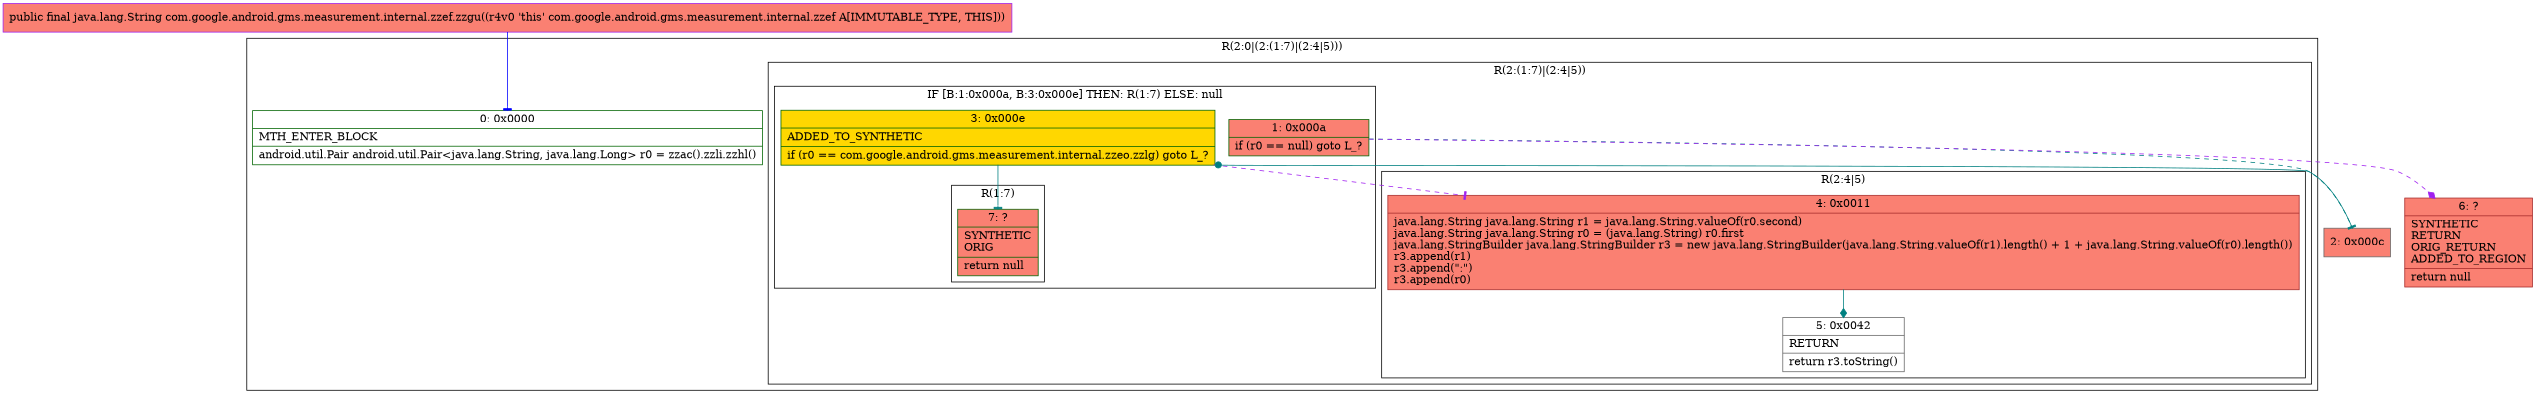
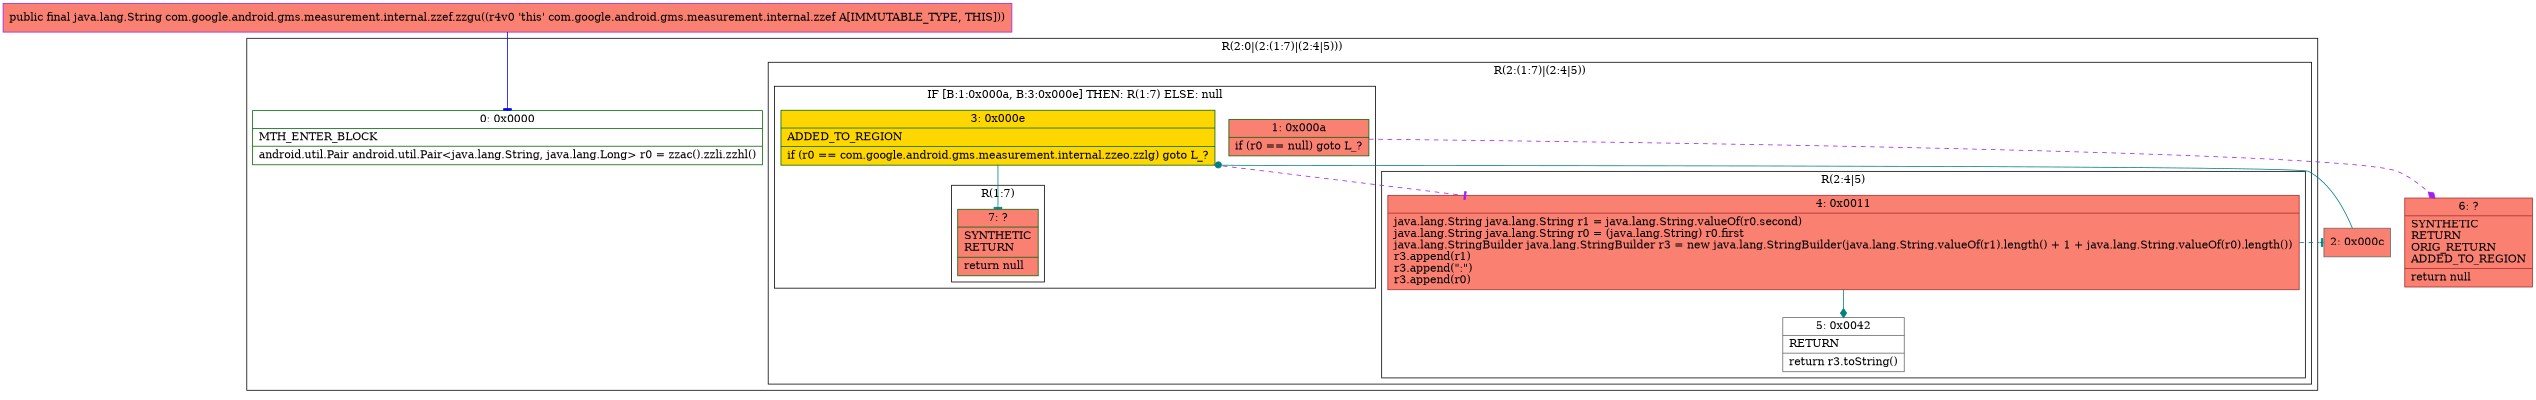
(855, 137) -> (845, 137)
(1874, 147) -> (2309, 243)
(979, 248) -> (989, 248)
